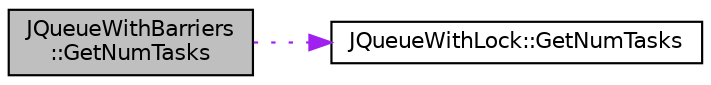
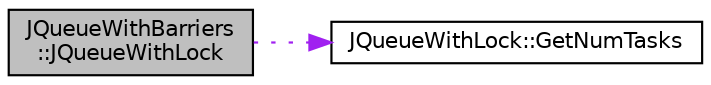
(131, 43) -> (131, 43)
